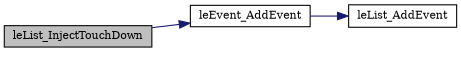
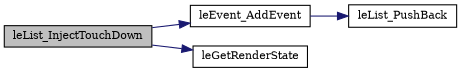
(403, 16) -> (403, 16)
none -> (250, 57)
